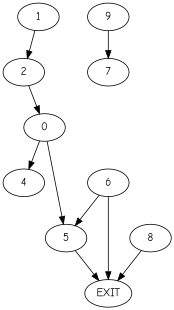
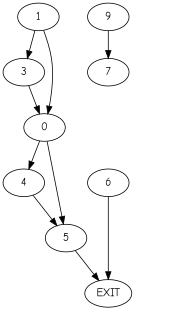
none -> (52, 68)
(24, 72) -> (24, 72)
(90, 207) -> (43, 207)
(151, 238) -> none
